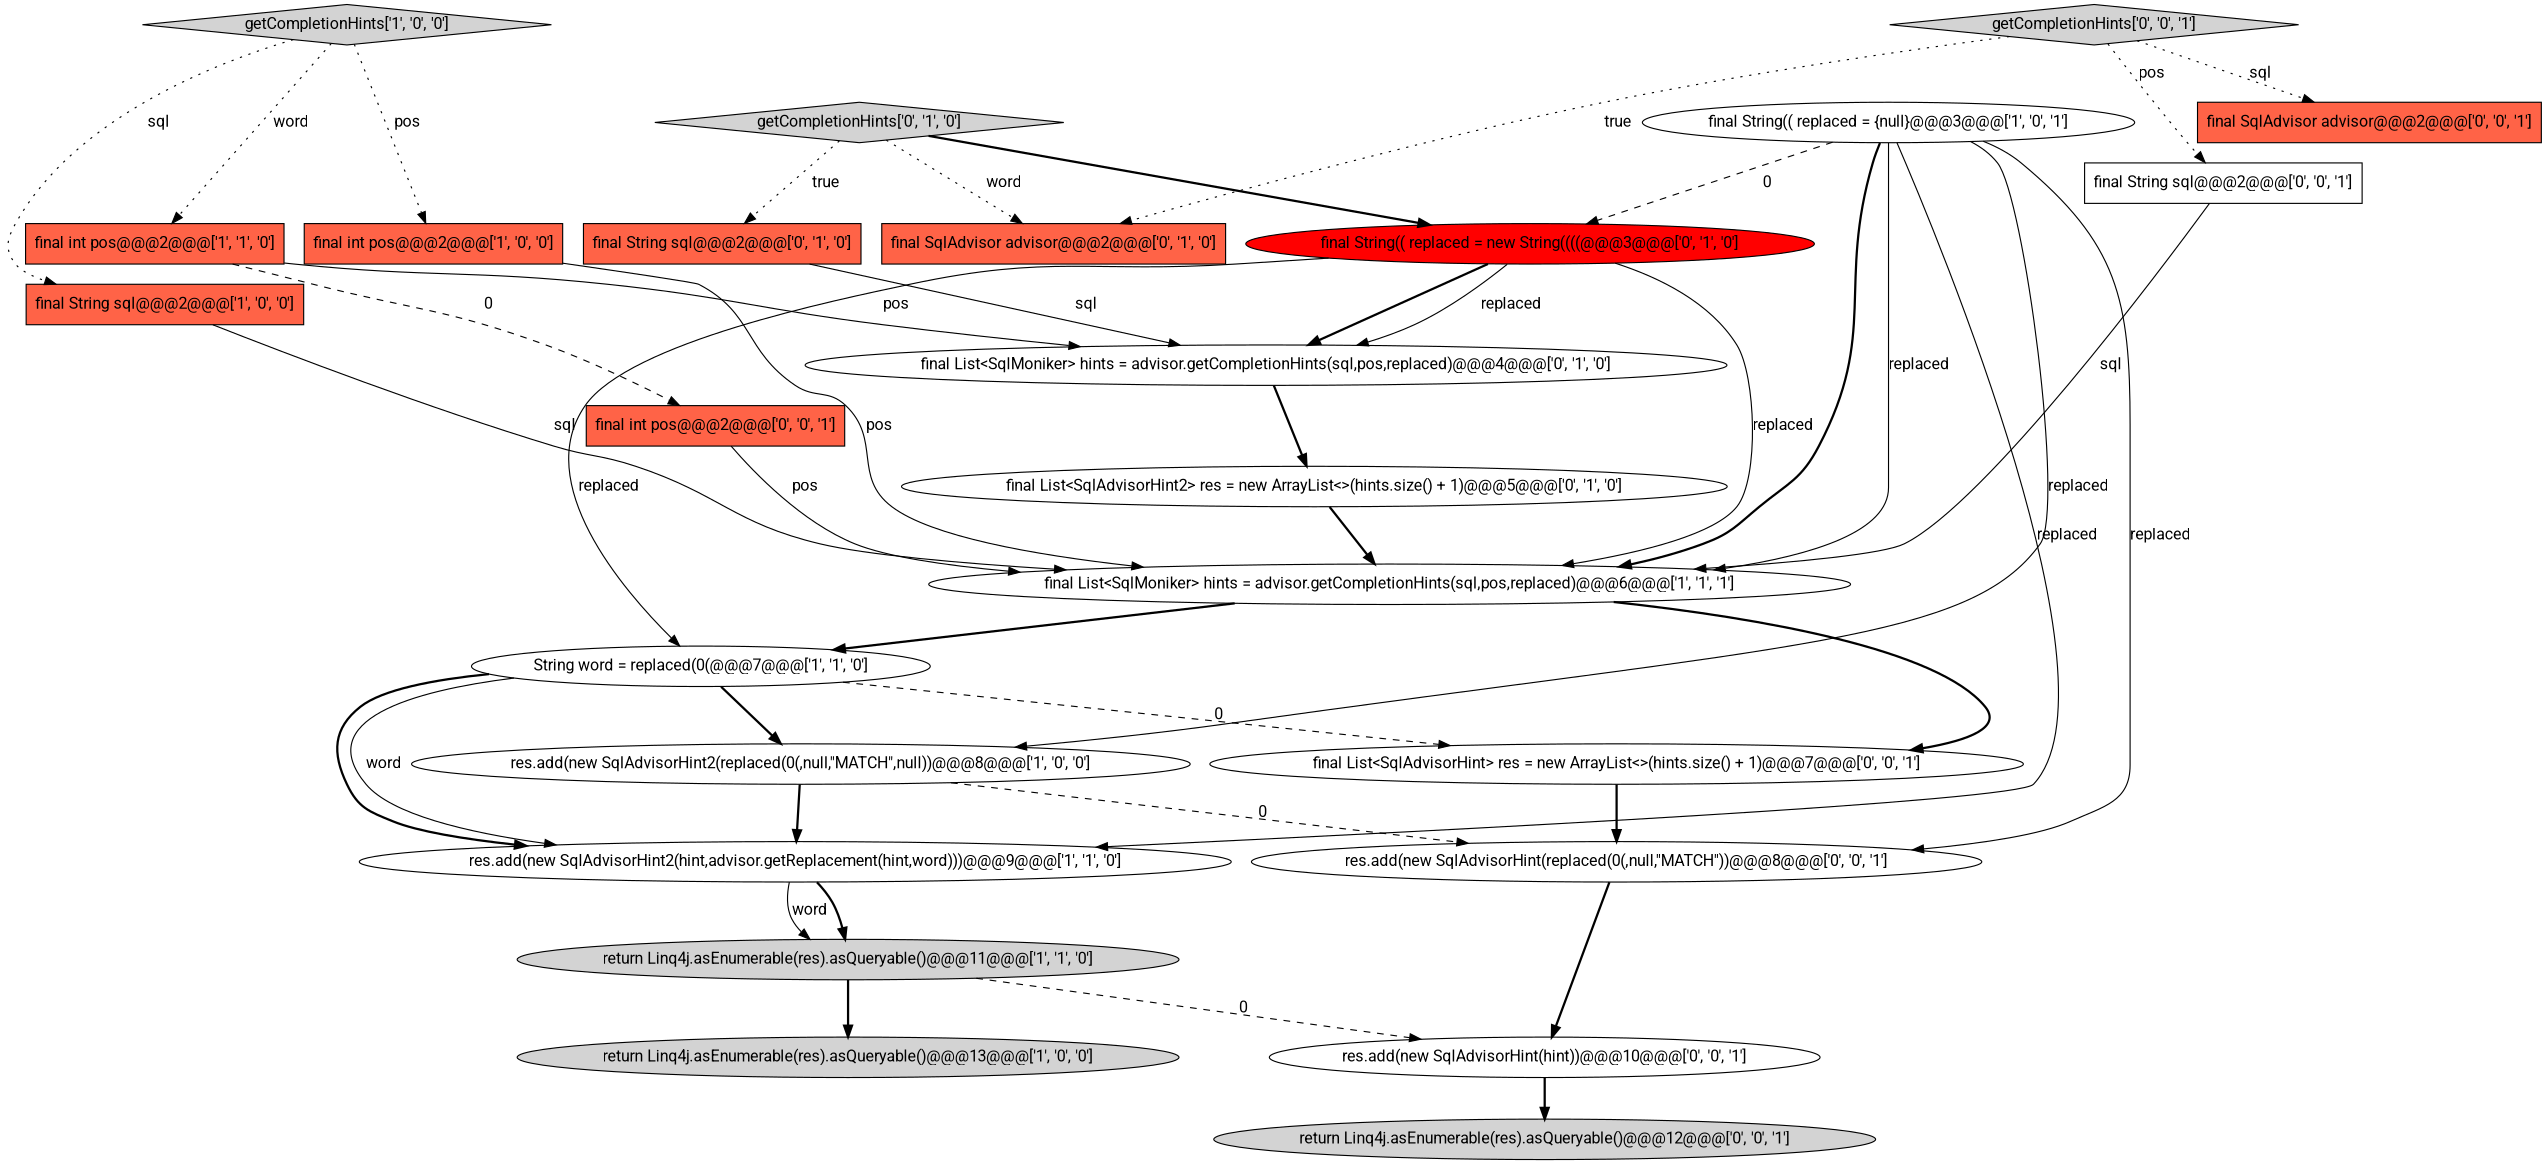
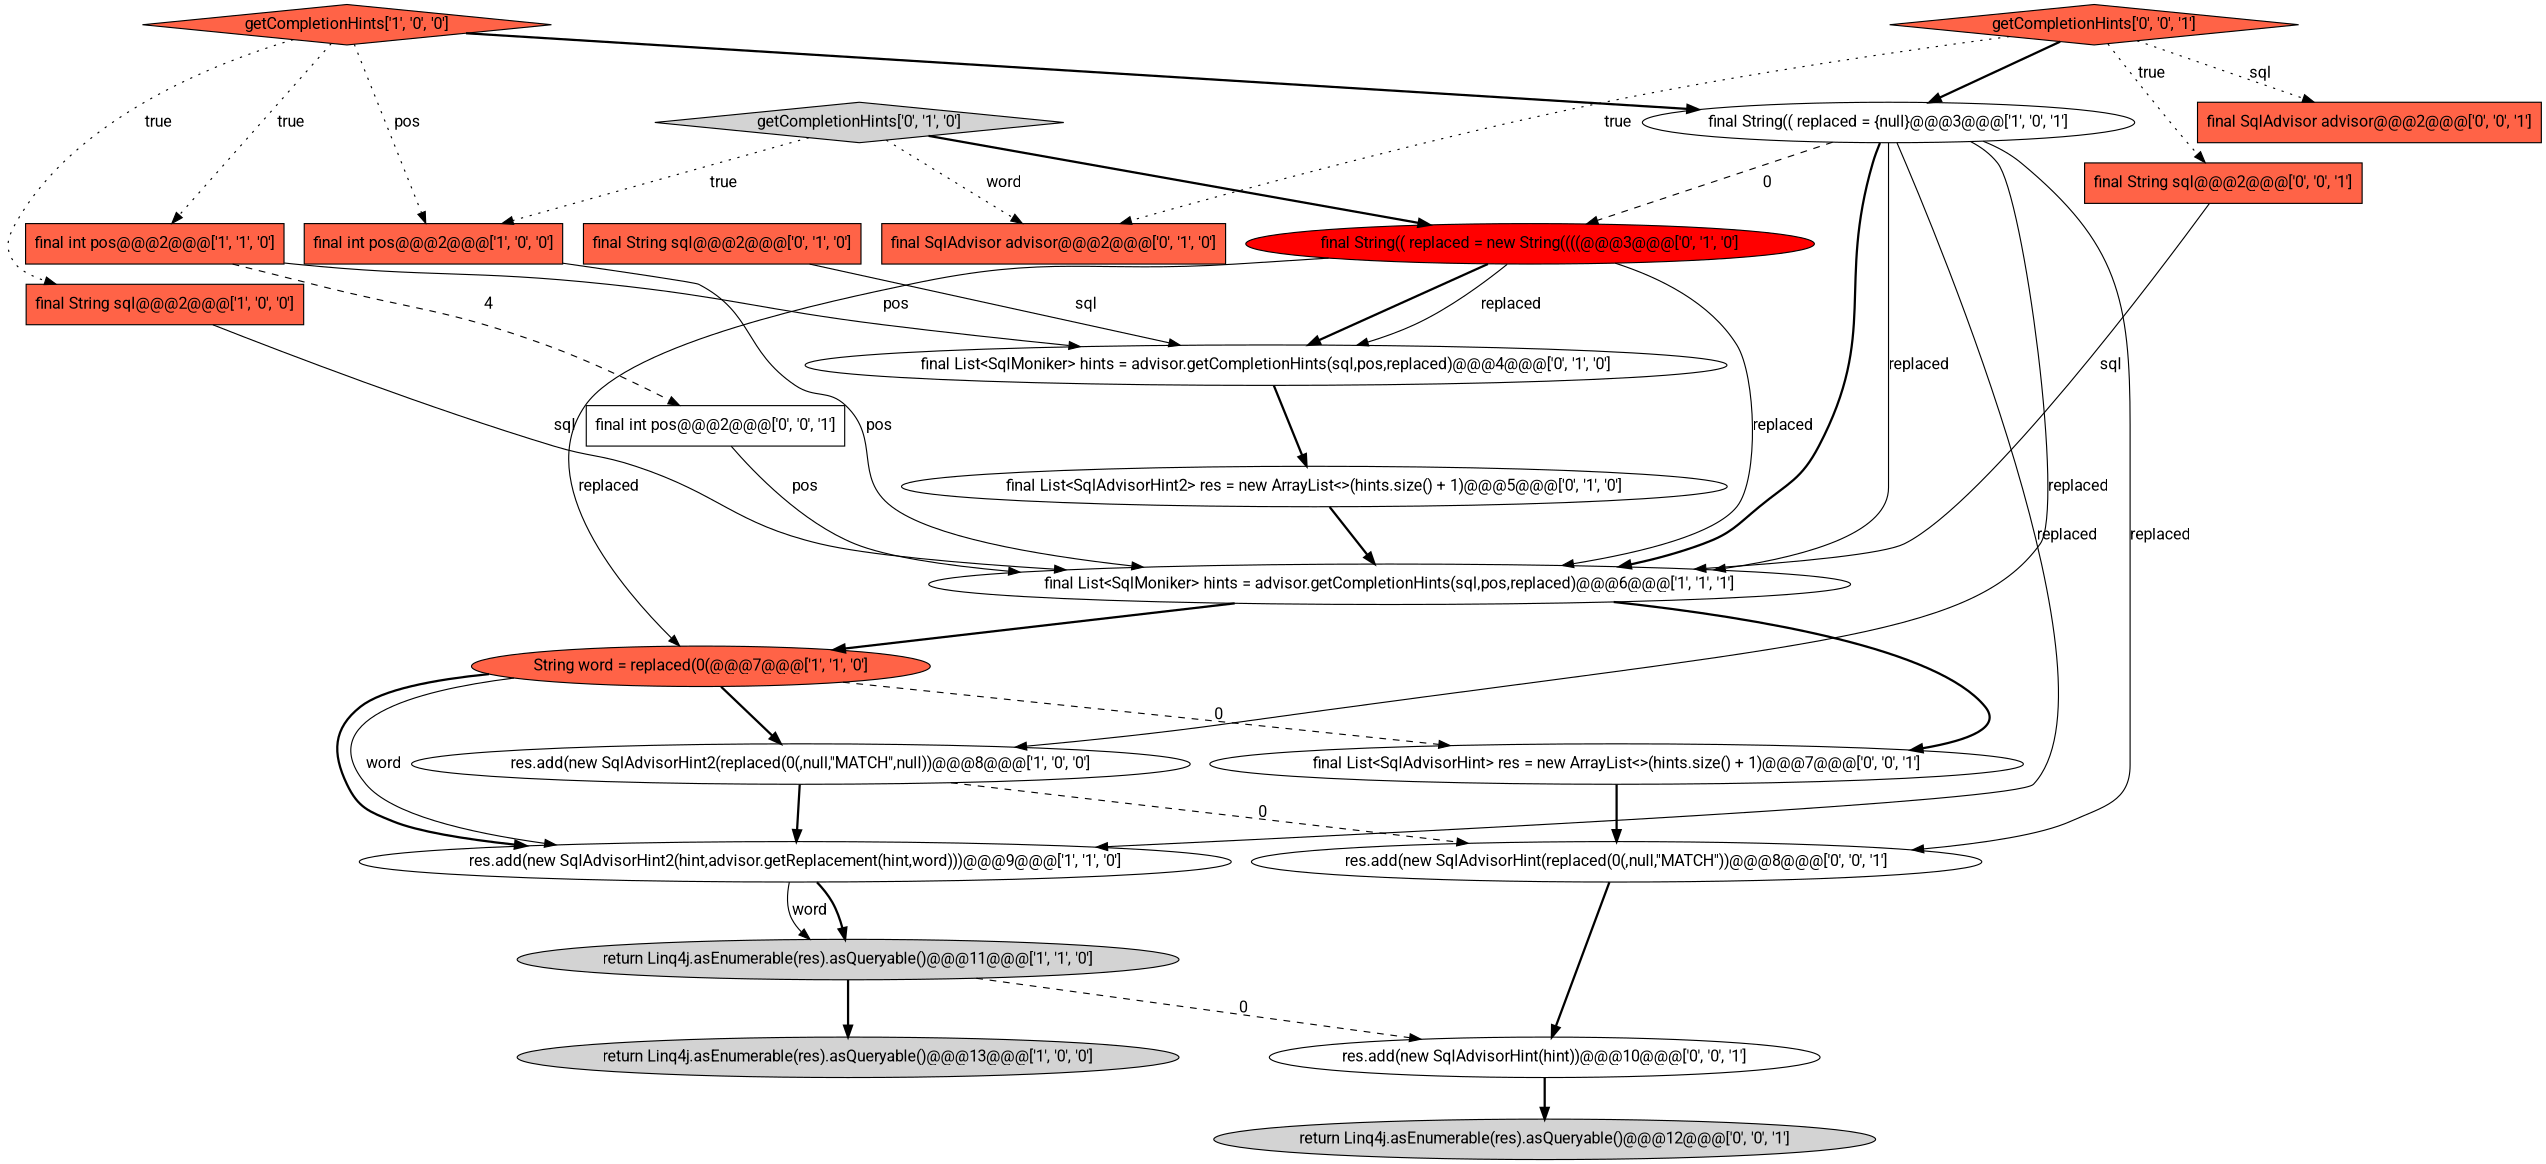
(347, 25) -> (347, 25)
(2094, 25) -> (2094, 25)
none -> (2000, 70)
none -> (1077, 71)
(2152, 74) -> (2152, 74)
(159, 122) -> (159, 122)
(291, 122) -> (291, 122)
(796, 178) -> (661, 179)
(2223, 183) -> (2223, 183)
(489, 304) -> (489, 304)
(715, 426) -> (715, 426)
(701, 666) -> (701, 666)
